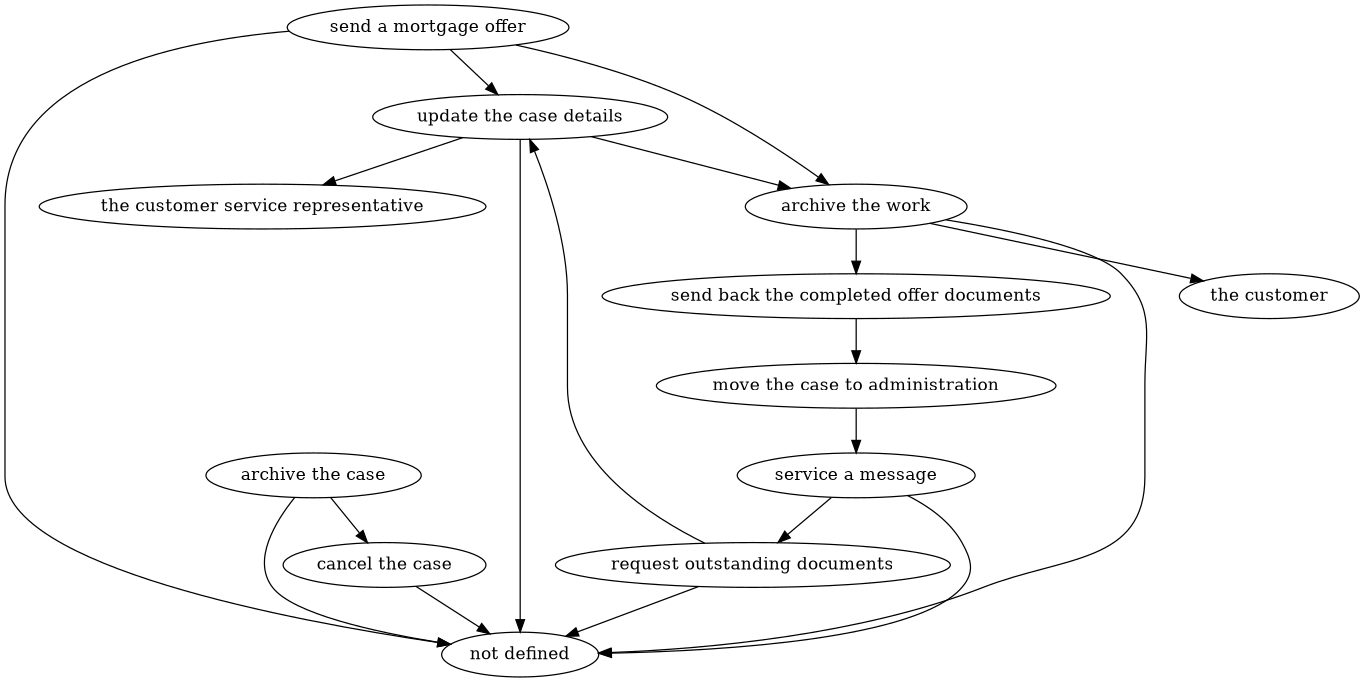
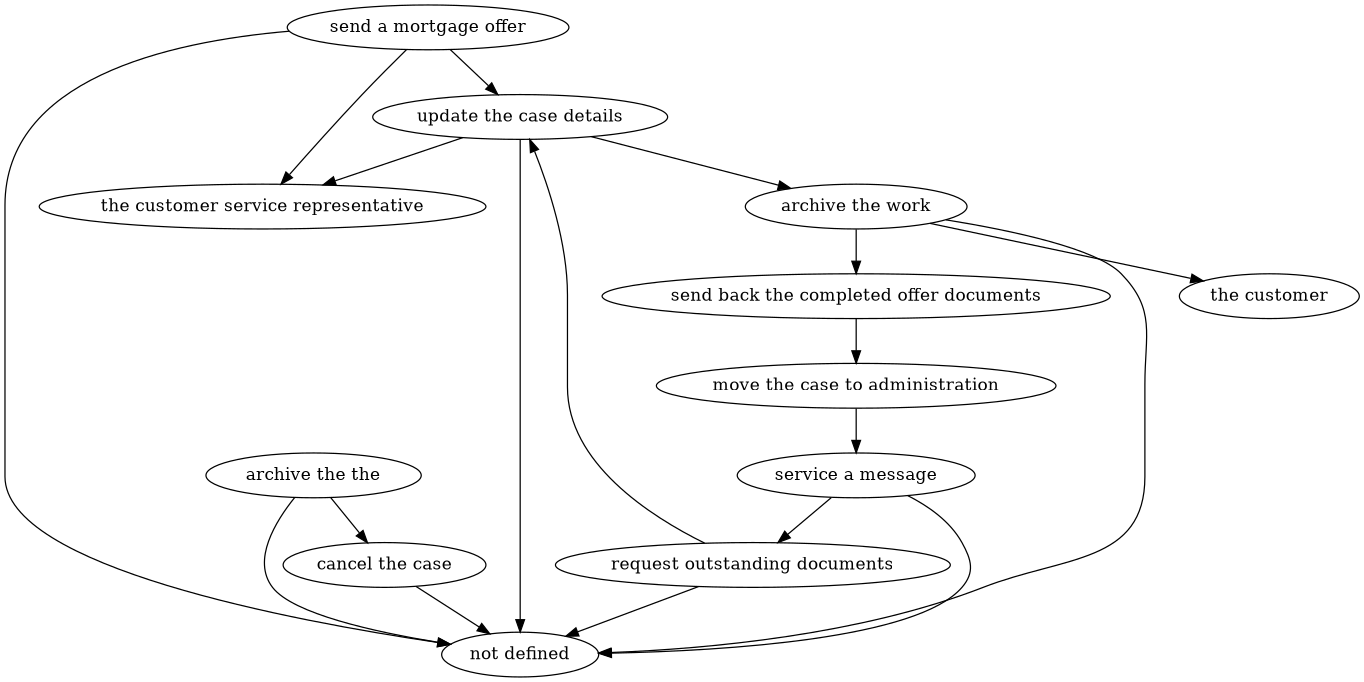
(675, 93) -> (347, 111)
(314, 475) -> (314, 475)
